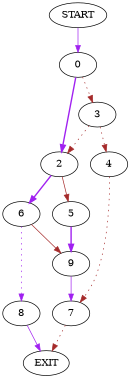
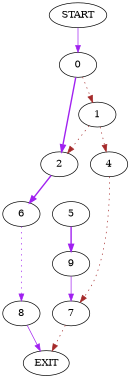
(97, 115) -> (97, 115)
(64, 186) -> none
(44, 236) -> none
